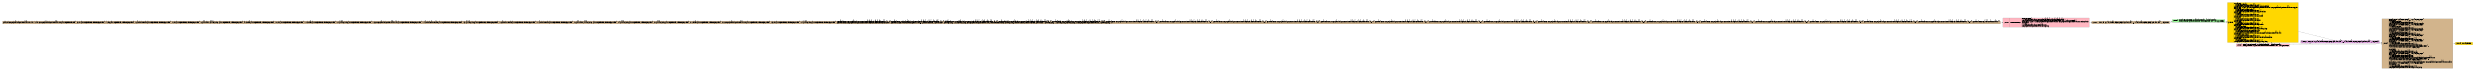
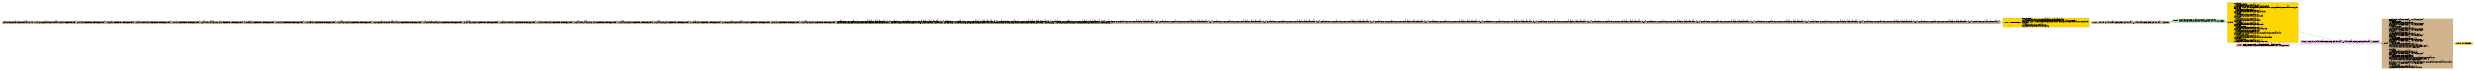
(2046, 23) -> (2046, 23)
